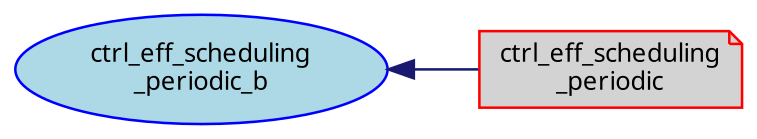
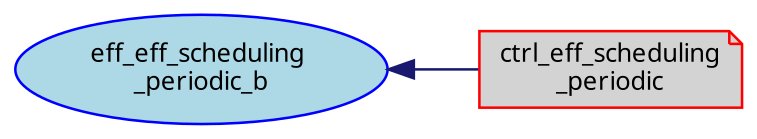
(201, 69) -> (201, 69)
